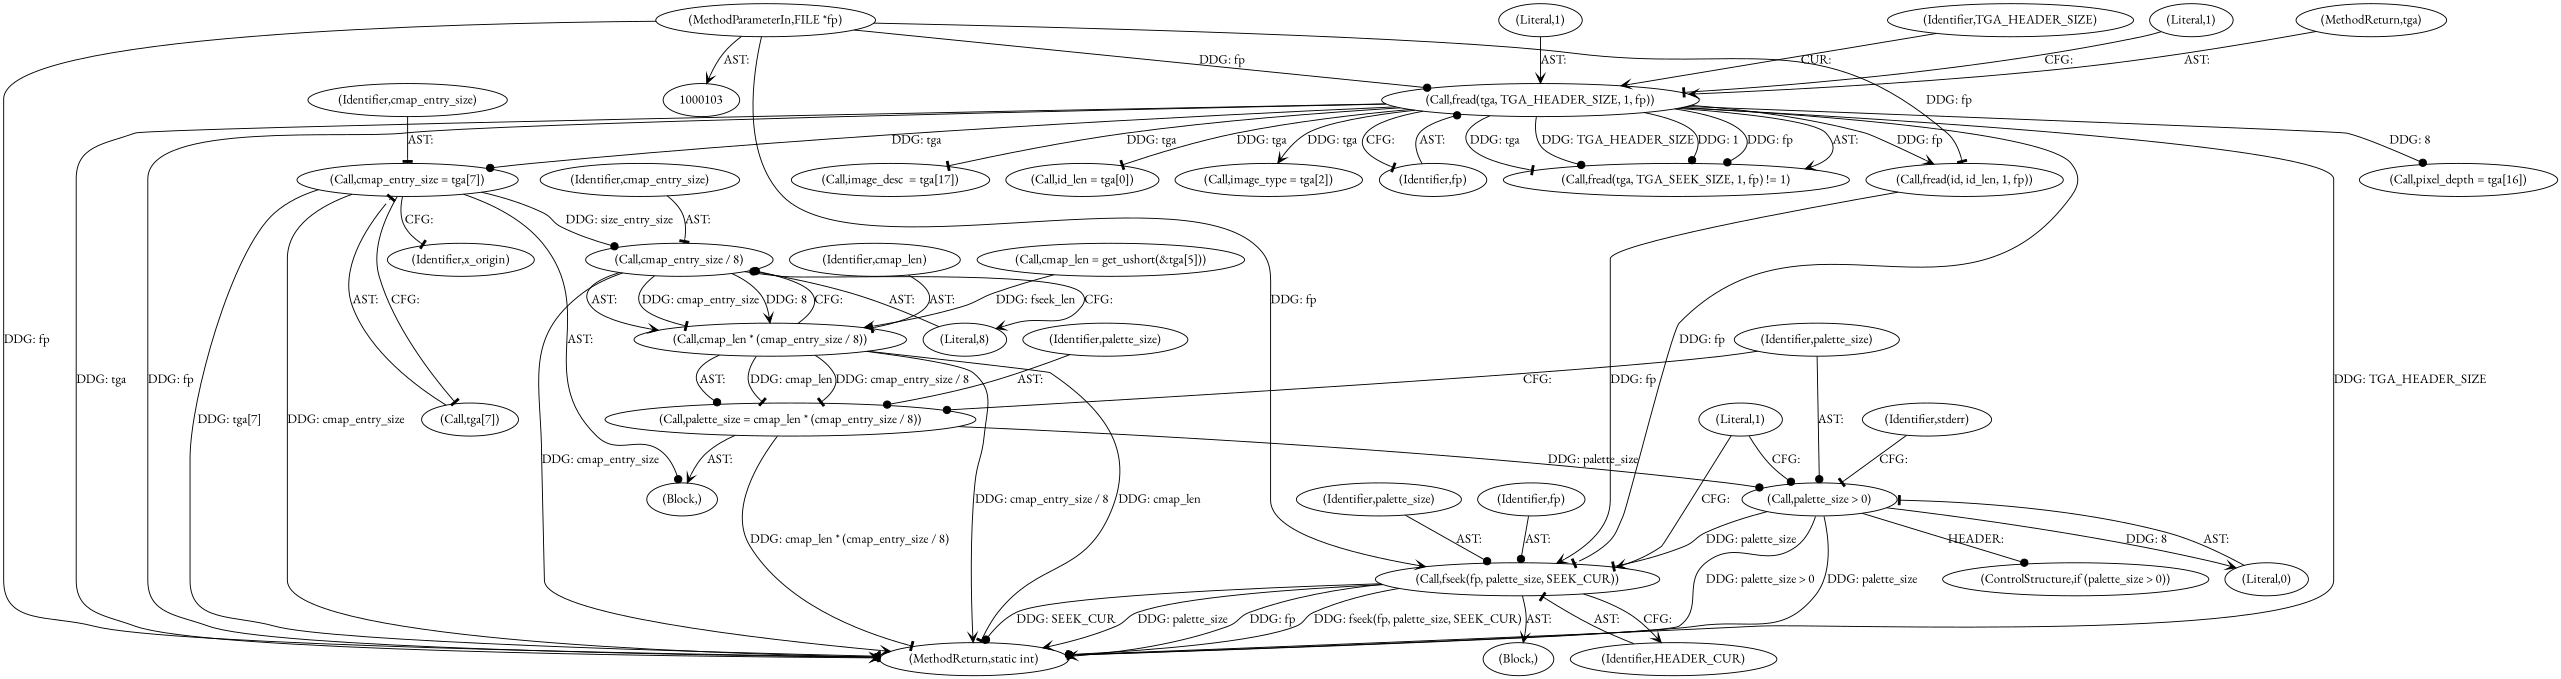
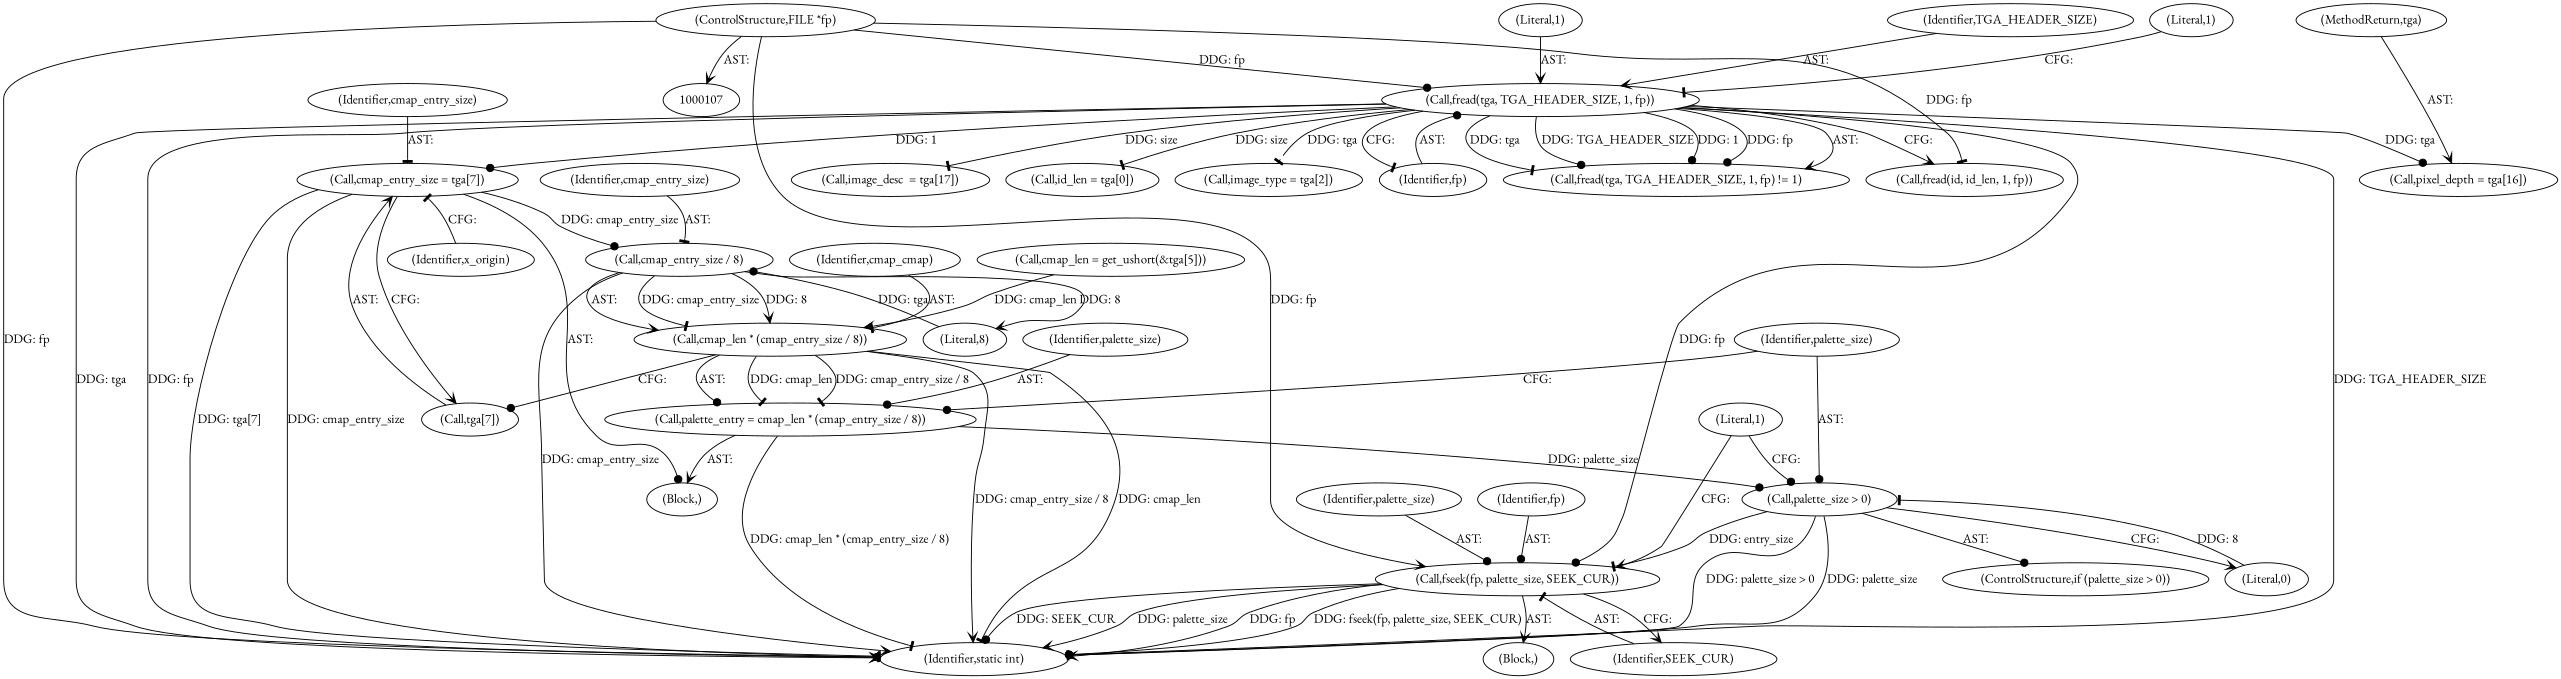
(766, 20) -> (766, 20)
(1818, 60) -> (1818, 60)
(2008, 74) -> (2416, 95)
(701, 100) -> (701, 100)
(1333, 124) -> (1333, 124)
(917, 140) -> (917, 140)
(1152, 140) -> (1152, 140)
(1262, 140) -> (1262, 140)
(1920, 140) -> (1920, 140)
(2410, 140) -> (2410, 140)
(1676, 180) -> (1676, 180)
(620, 220) -> (620, 220)
(403, 223) -> (445, 220)
(875, 260) -> (875, 260)
(1961, 263) -> (1961, 263)
(1610, 270) -> none
(806, 288) -> (615, 381)
(903, 300) -> (903, 300)
(1036, 300) -> (1036, 300)
(1100, 300) -> (1100, 300)
(390, 305) -> (390, 305)
(358, 318) -> (358, 318)
(790, 420) -> (790, 420)
(1927, 420) -> none
(1751, 539) -> (1751, 539)
(1977, 539) -> (1977, 539)
(2147, 539) -> (2147, 539)
(2218, 539) -> (2218, 539)
(974, 659) -> (974, 659)
(1674, 659) -> (1674, 659)
